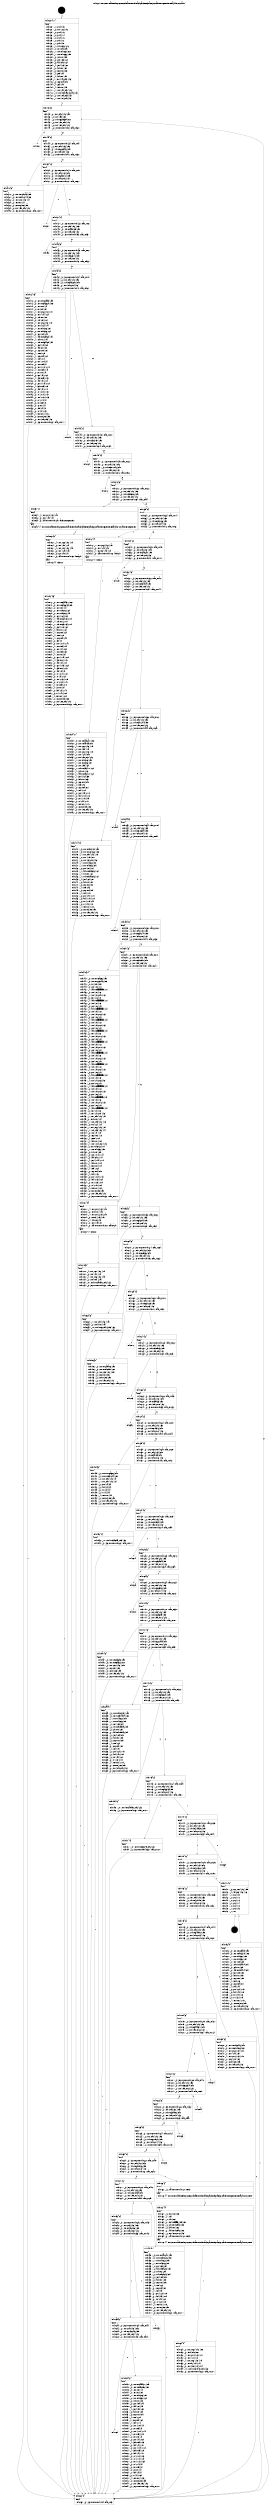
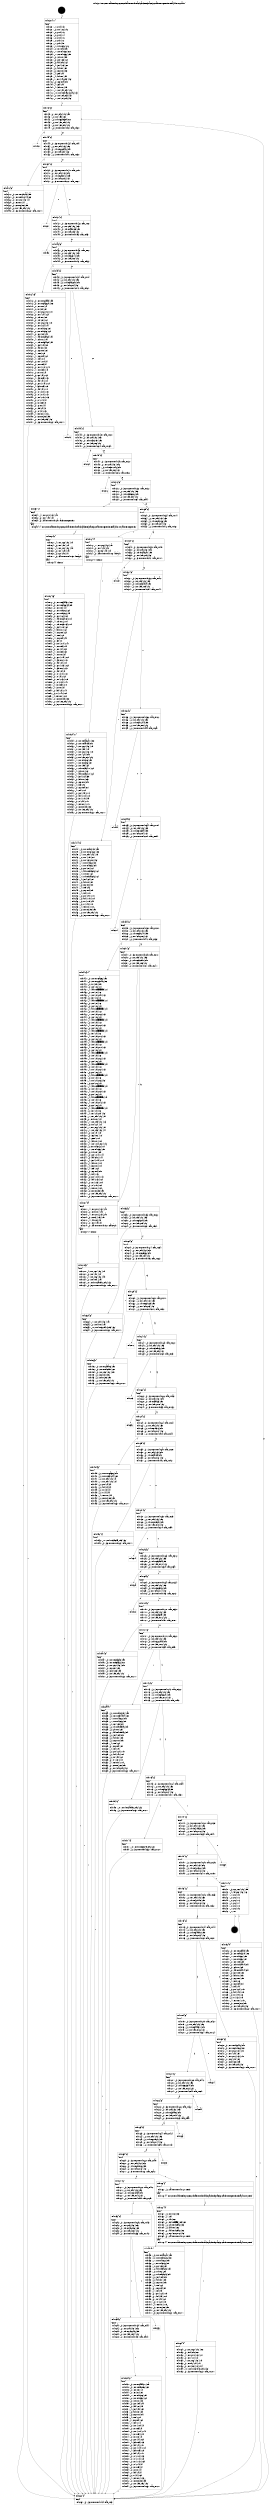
(115, 2433) -> none
